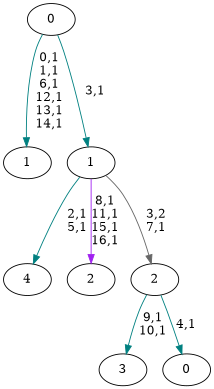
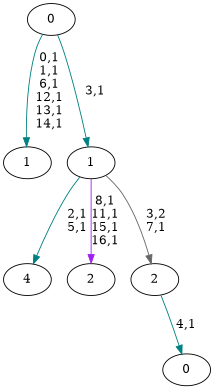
(123, 370) -> none
